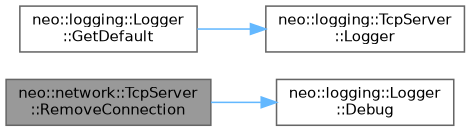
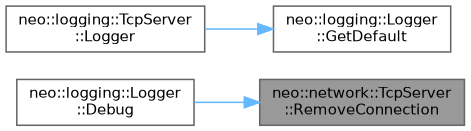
(224, 29) -> (231, 29)
(236, 102) -> (219, 102)
